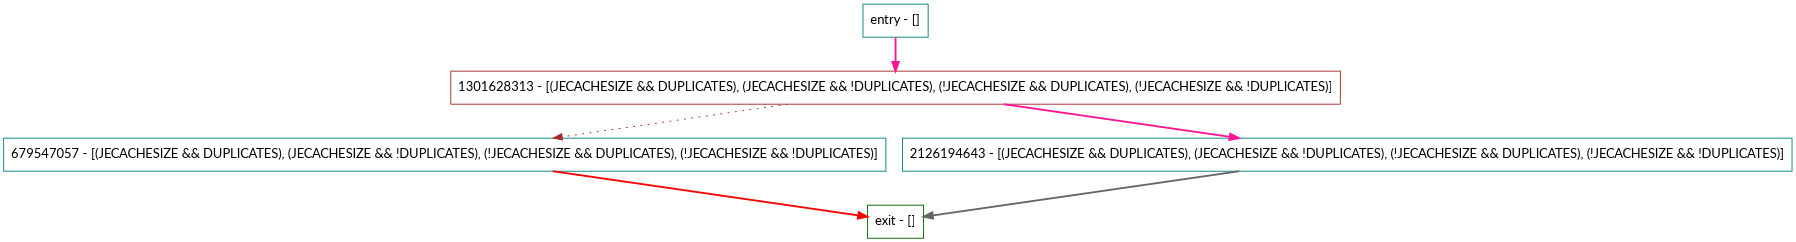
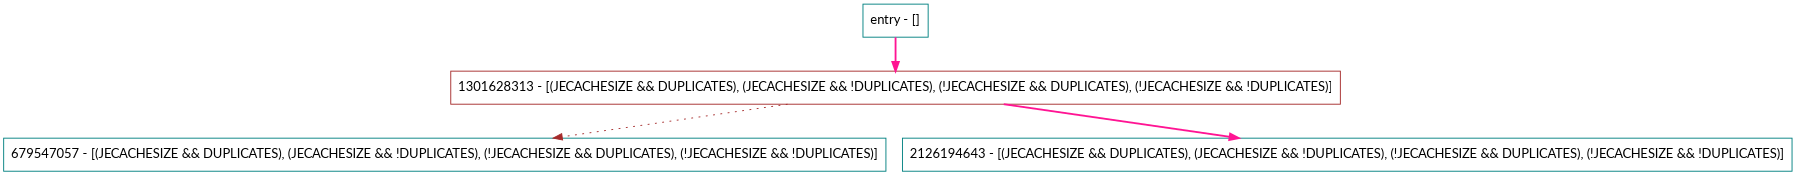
(896, 222) -> none
